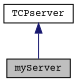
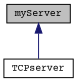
(39, 46) -> (39, 46)
